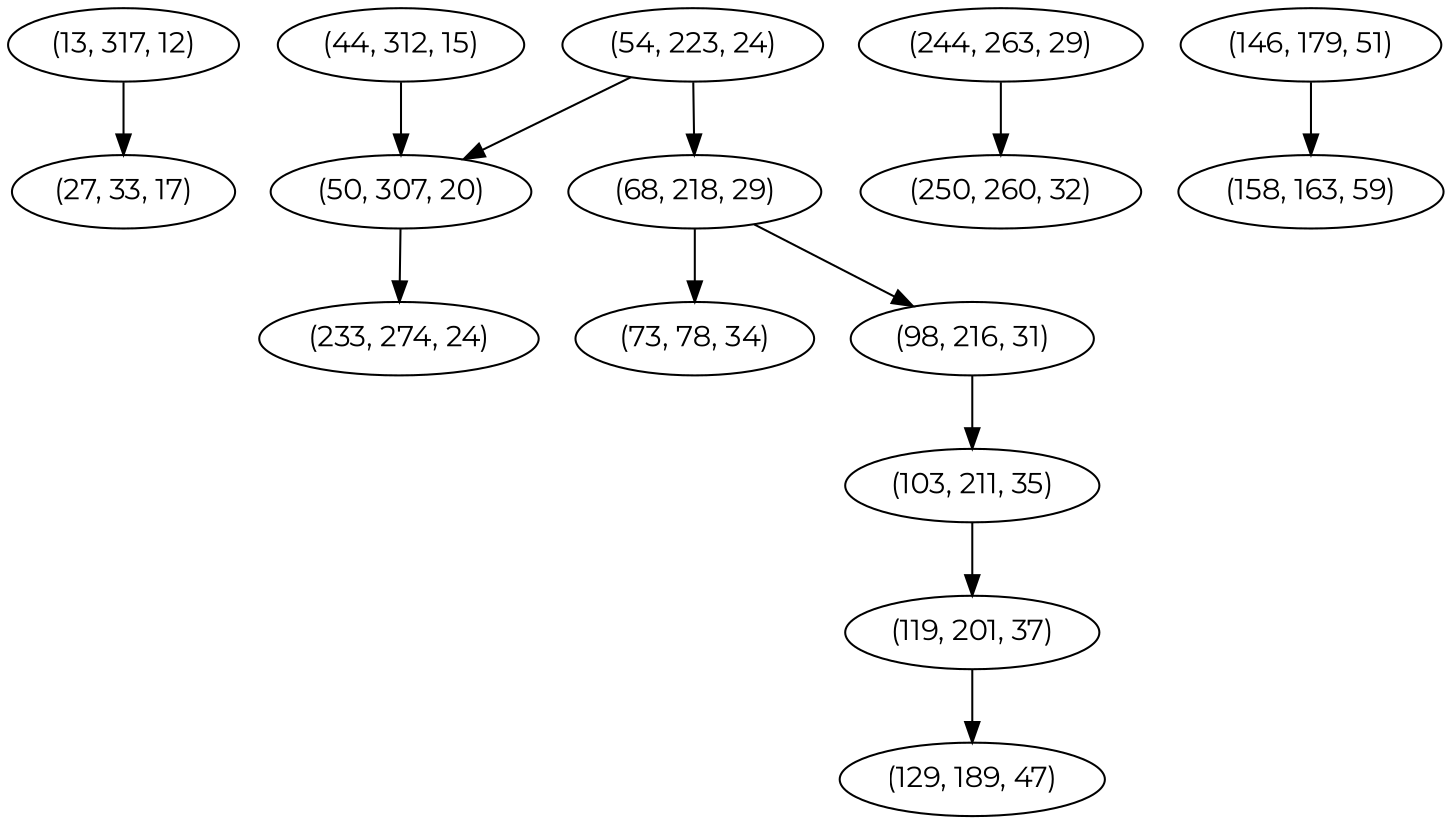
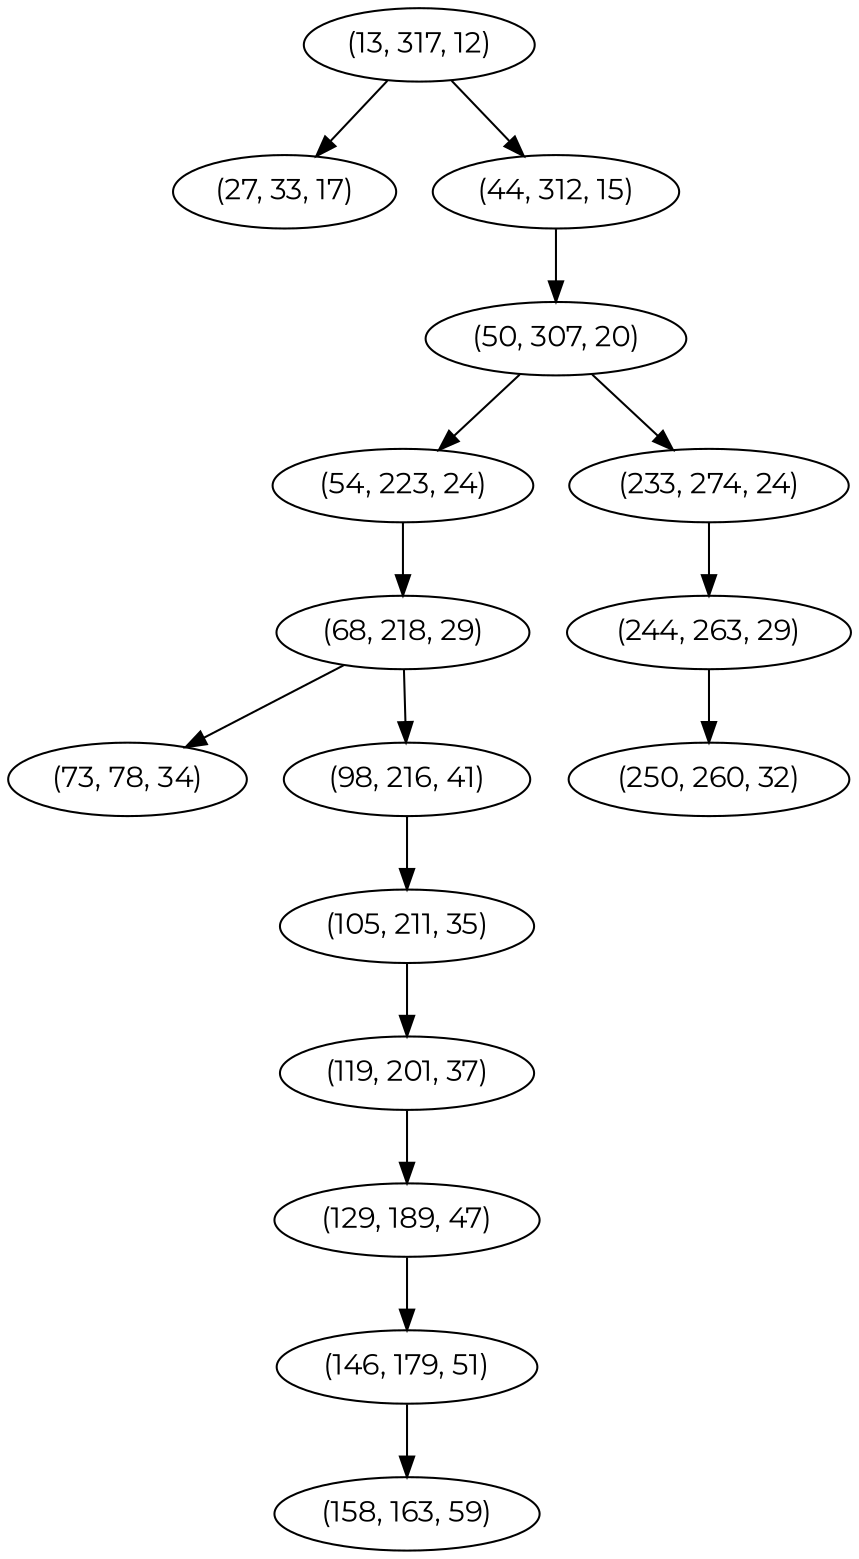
none -> (480, 111)
(557, 114) -> (487, 405)
(972, 339) -> (407, 779)
(972, 486) -> (407, 926)
none -> (709, 549)
none -> (407, 1284)
